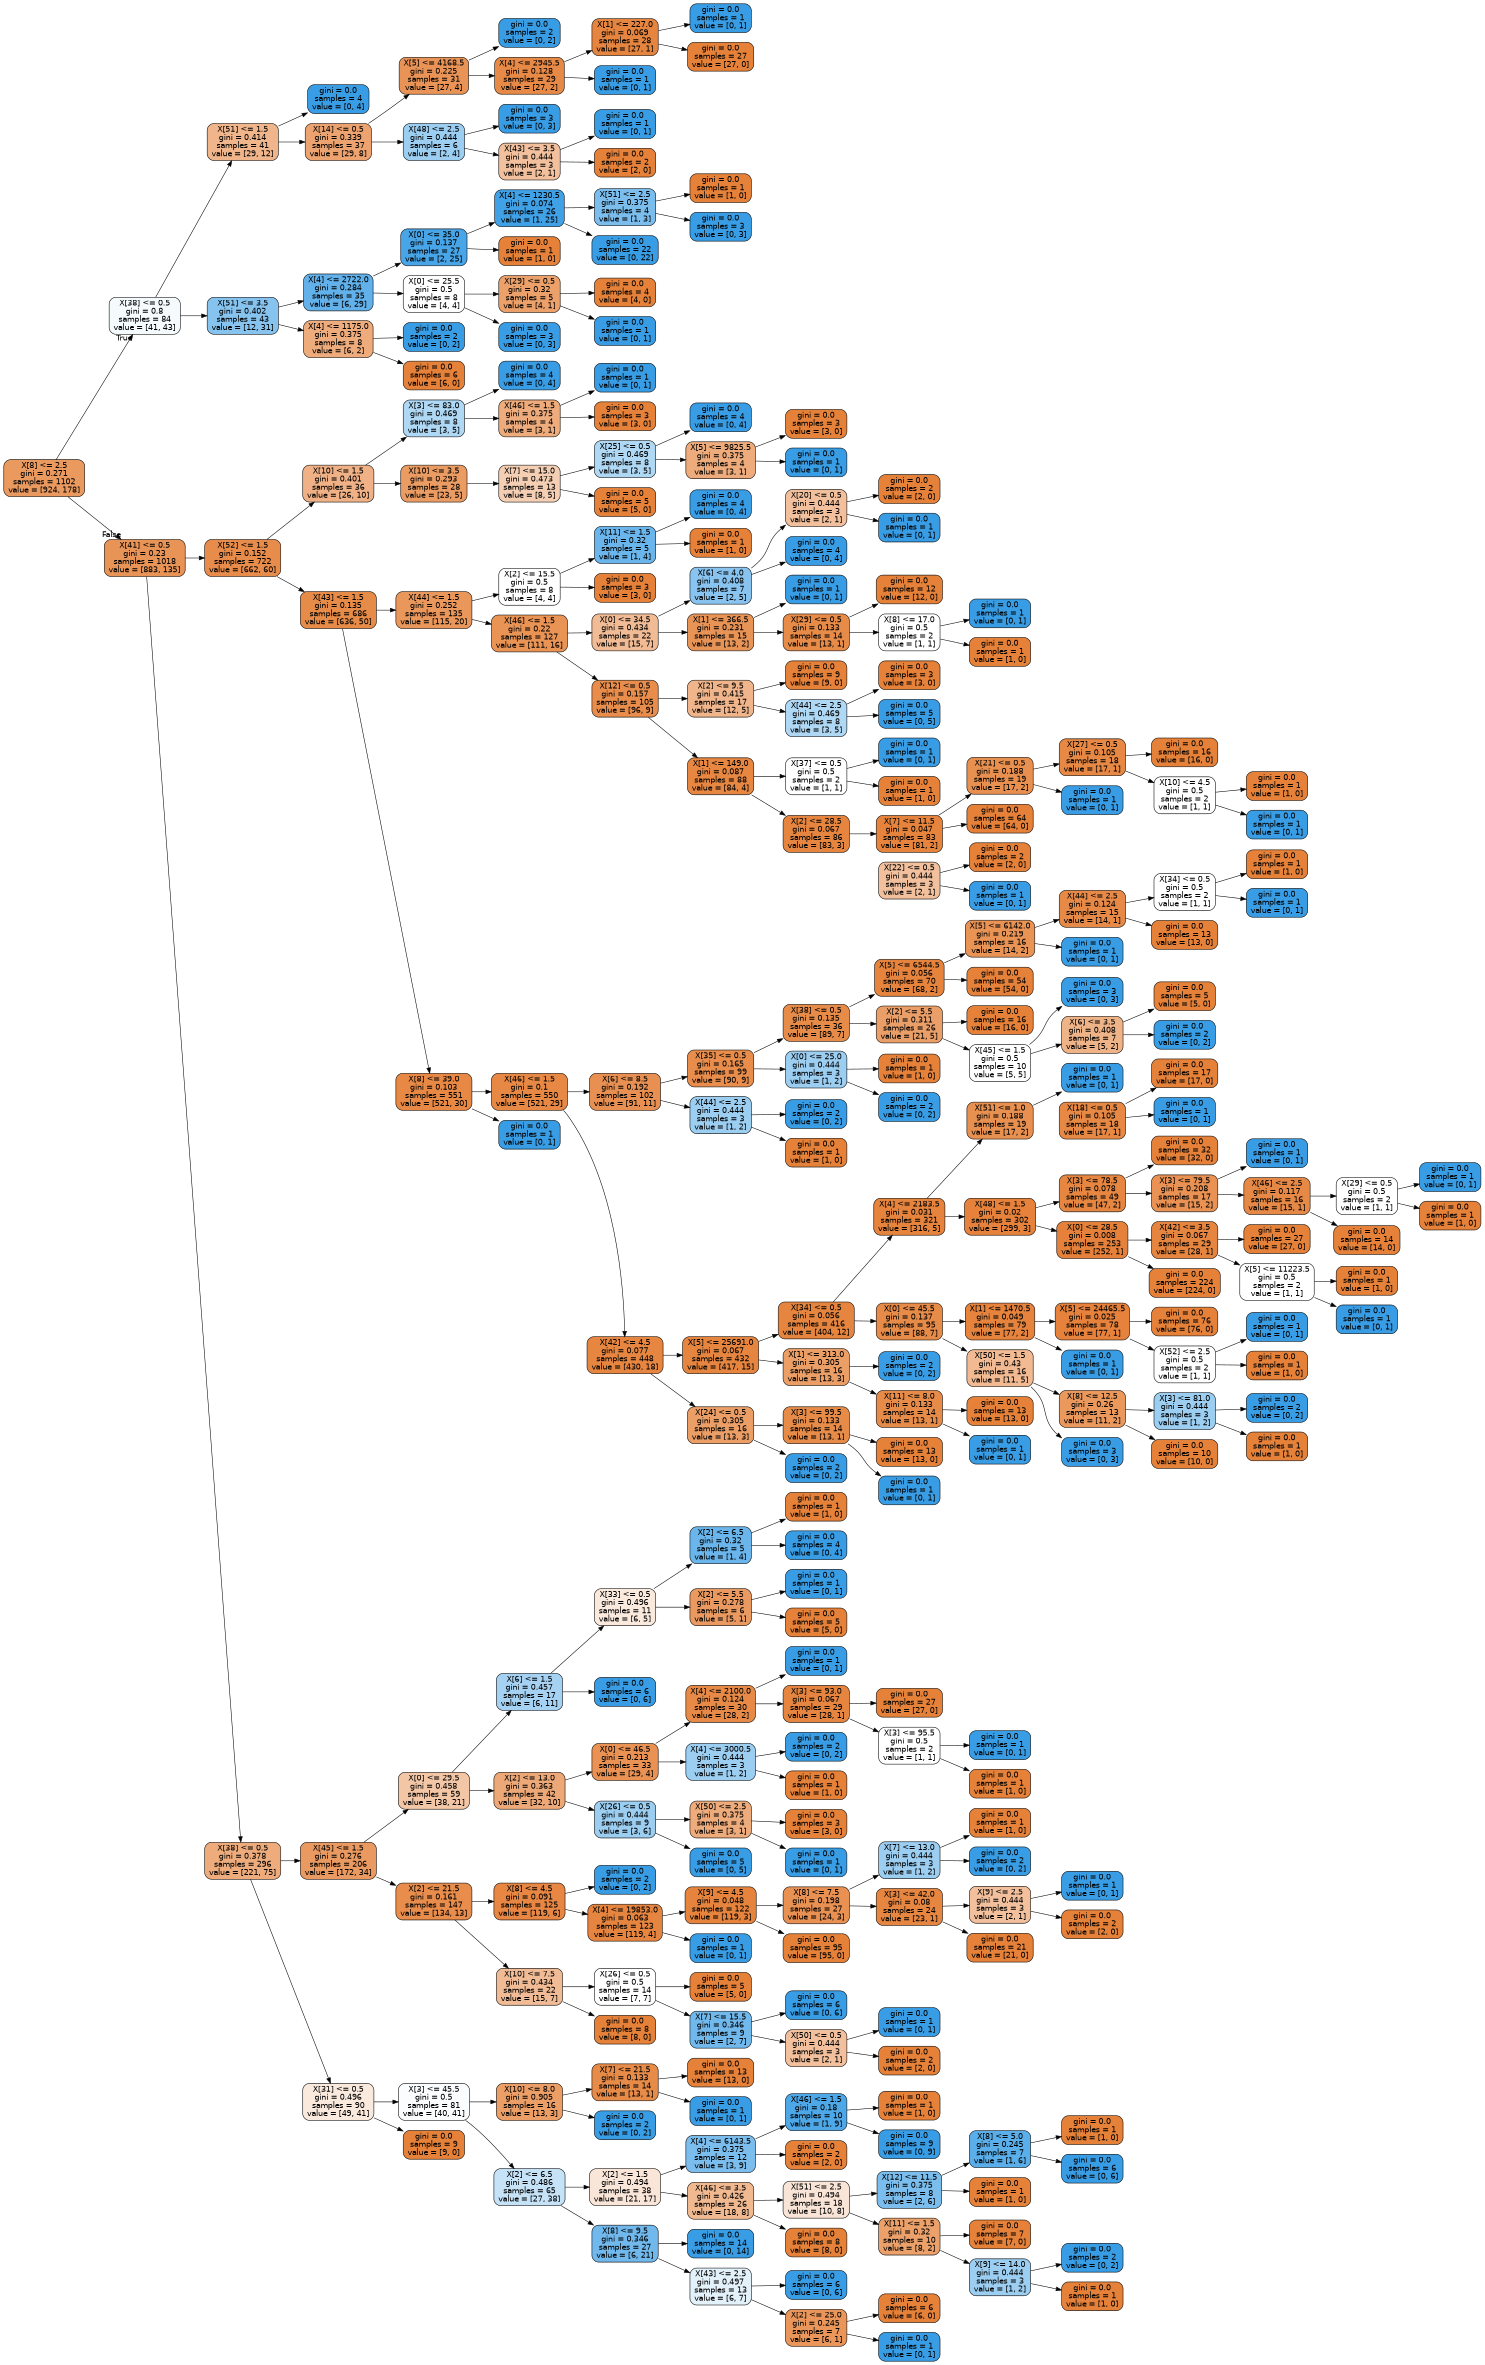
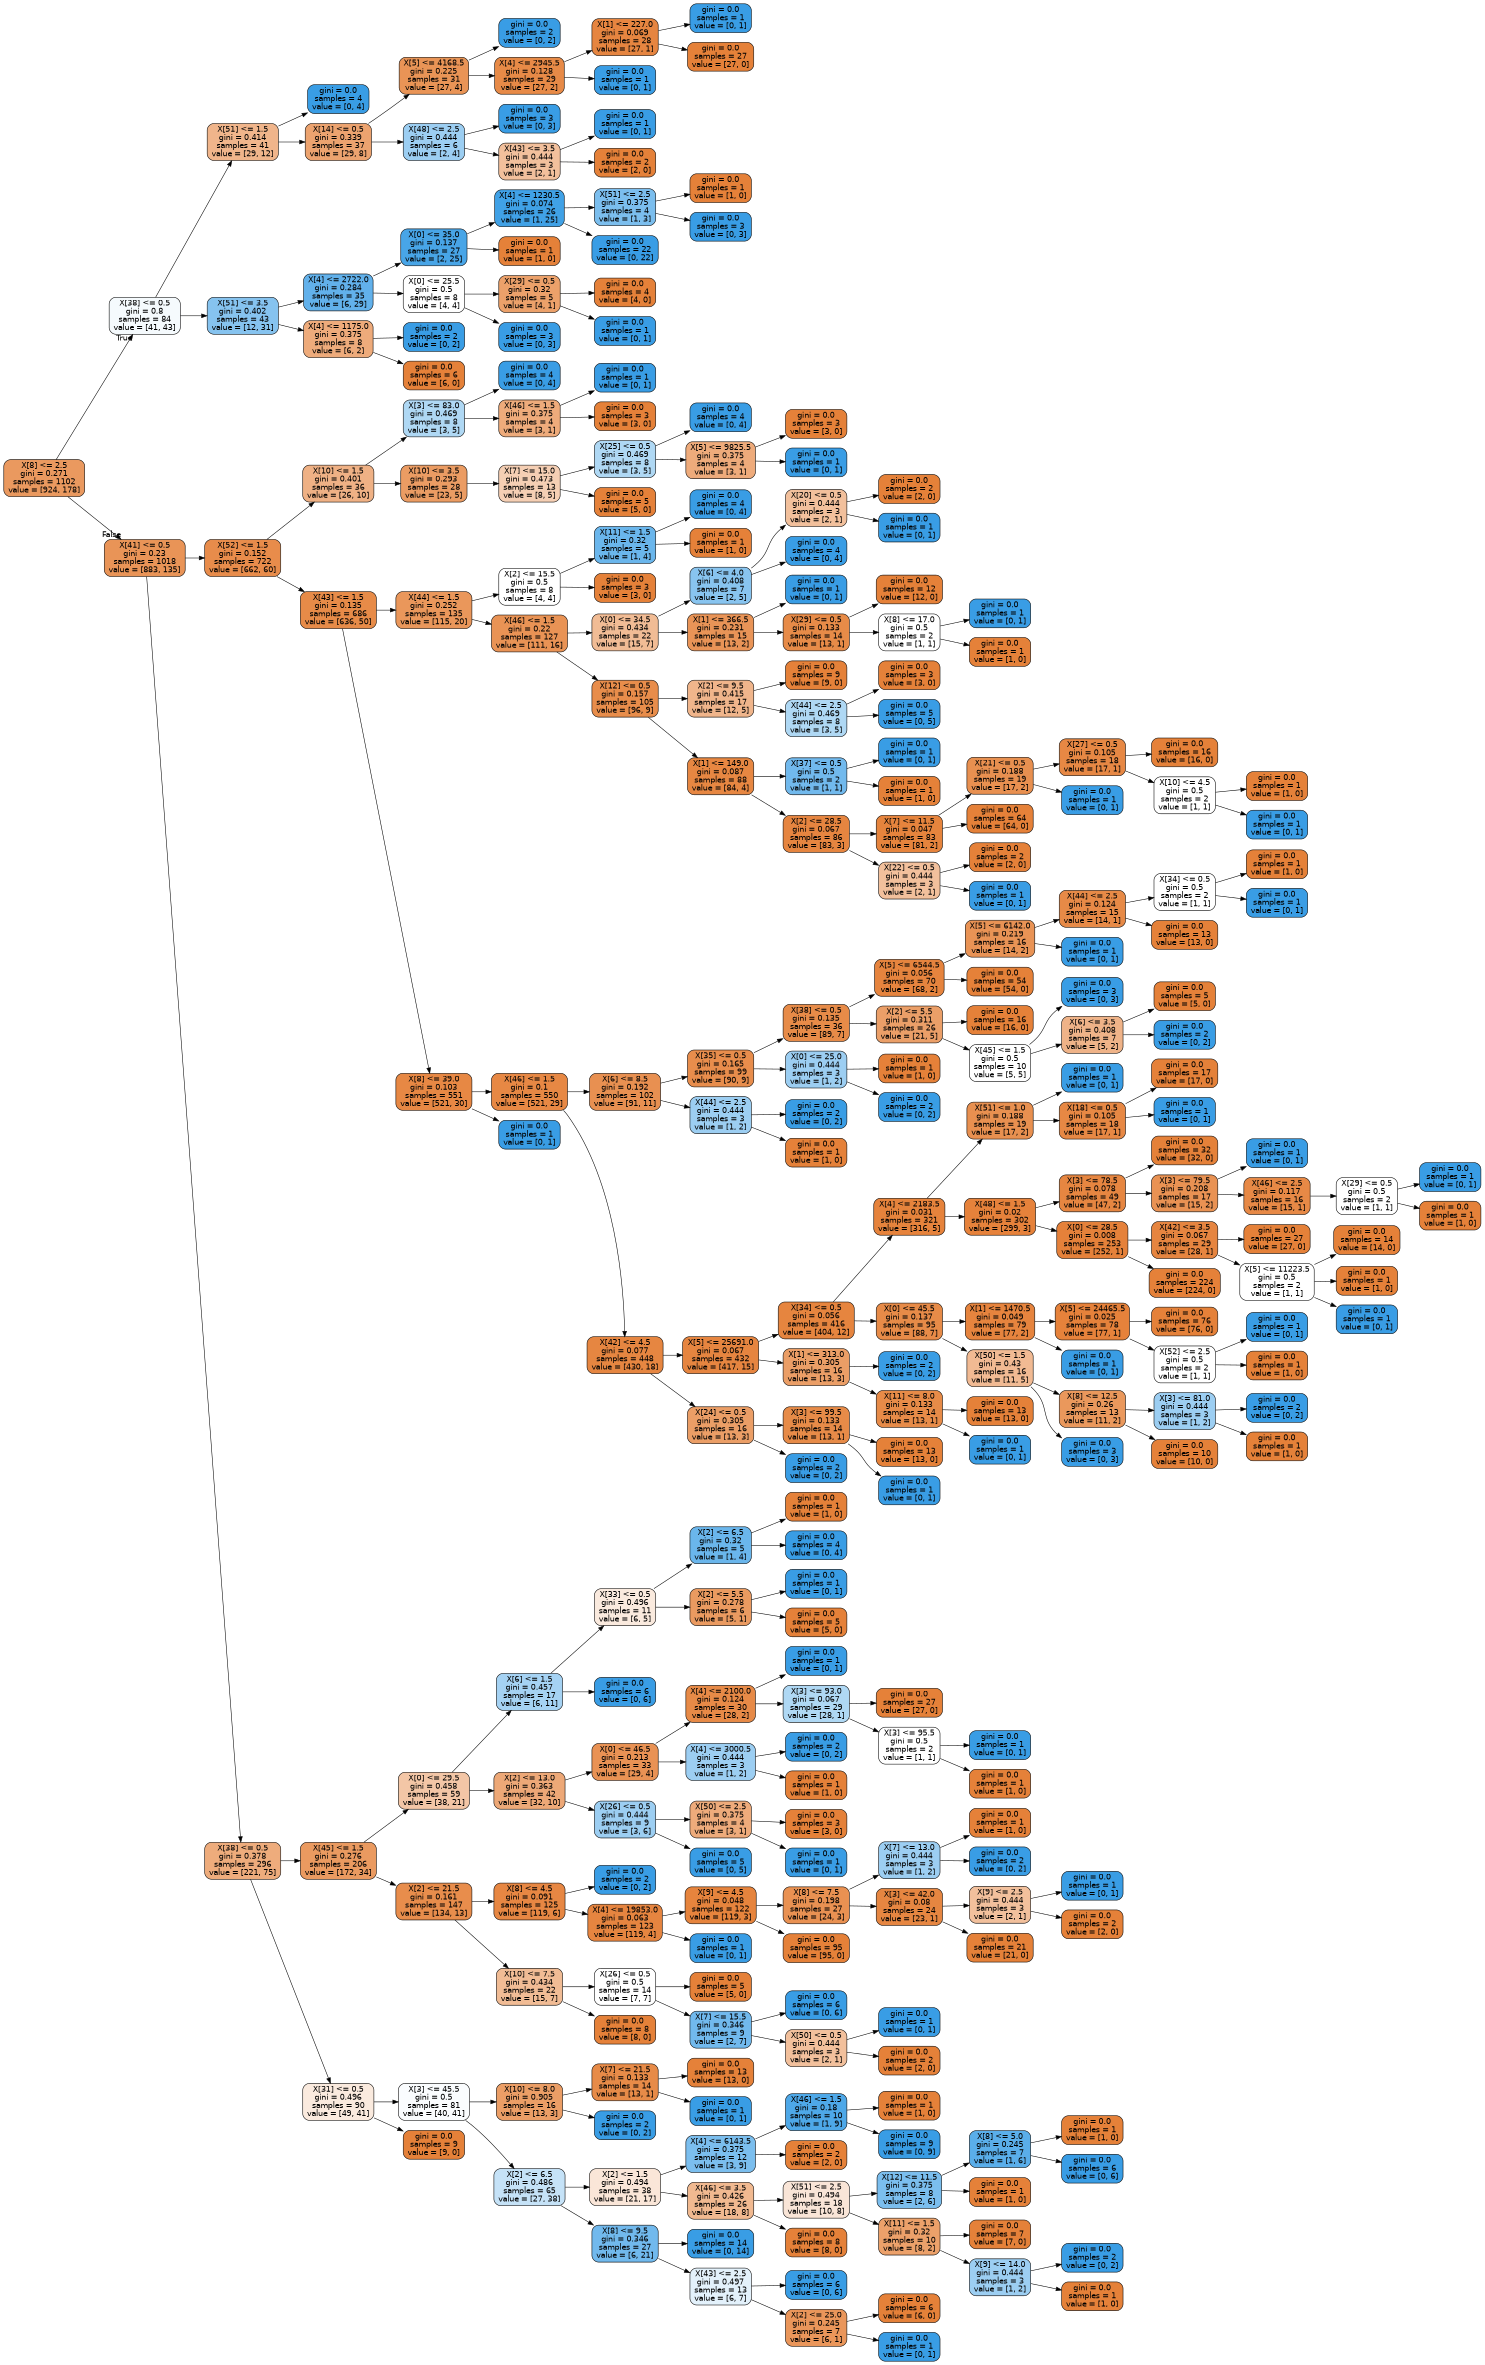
(816, 776) -> (816, 776)
none -> (862, 857)
none -> (1043, 1121)
(1321, 1218) -> (1323, 1261)
(816, 1704) -> (816, 1704)
